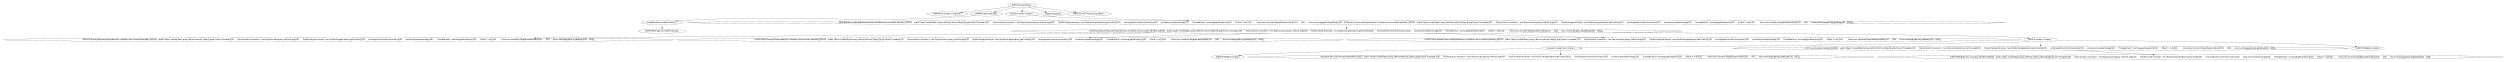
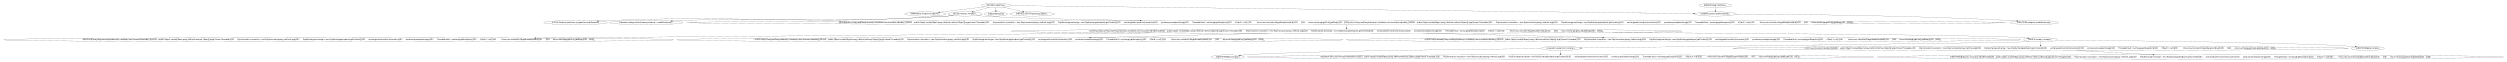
(1005, 10) -> (1352, 10)
none -> (576, 23)
none -> (646, 23)
